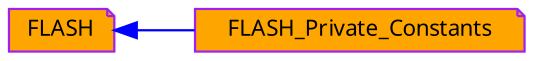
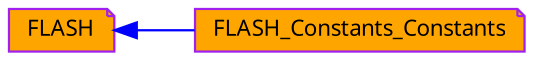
(360, 30) -> (360, 30)
